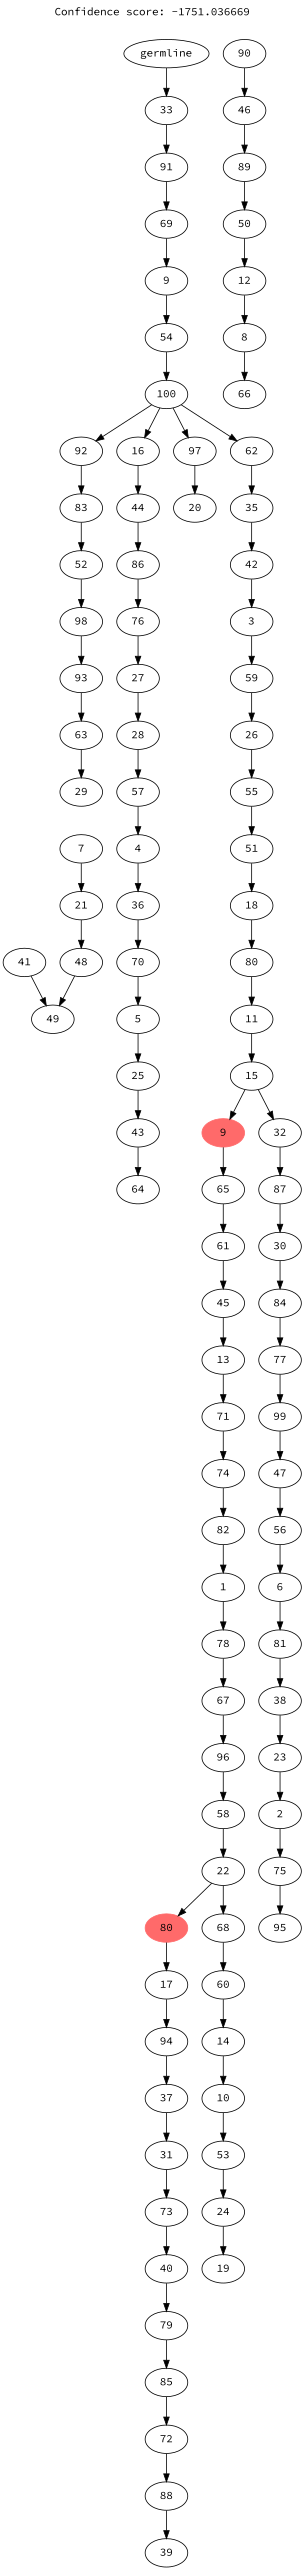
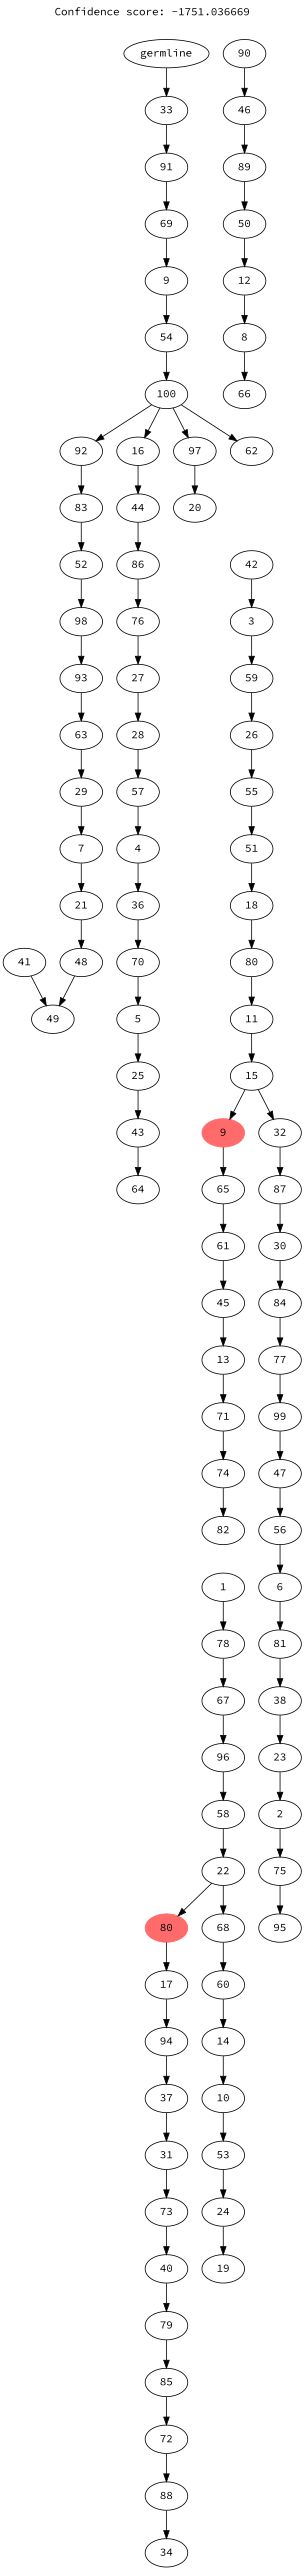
(252, 508) -> none
none -> (81, 817)
(223, 1555) -> none
(166, 2553) -> (166, 2553)
